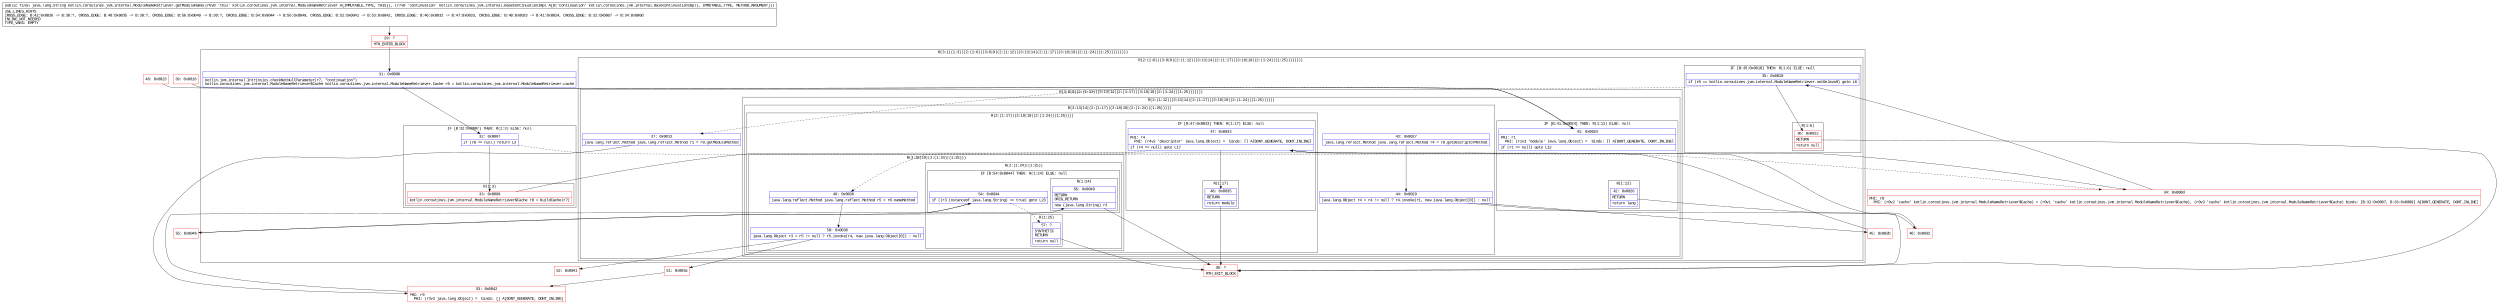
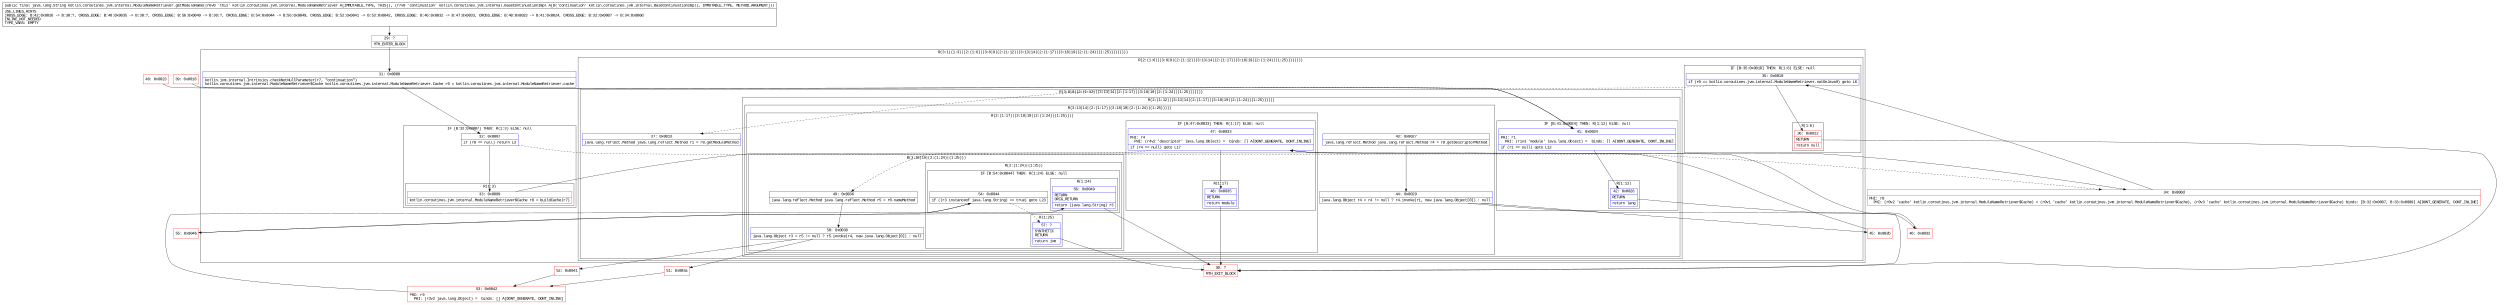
(237, 163) -> (535, 280)
none -> (1605, 168)
(1081, 205) -> (1084, 205)
(1046, 241) -> (1045, 241)
